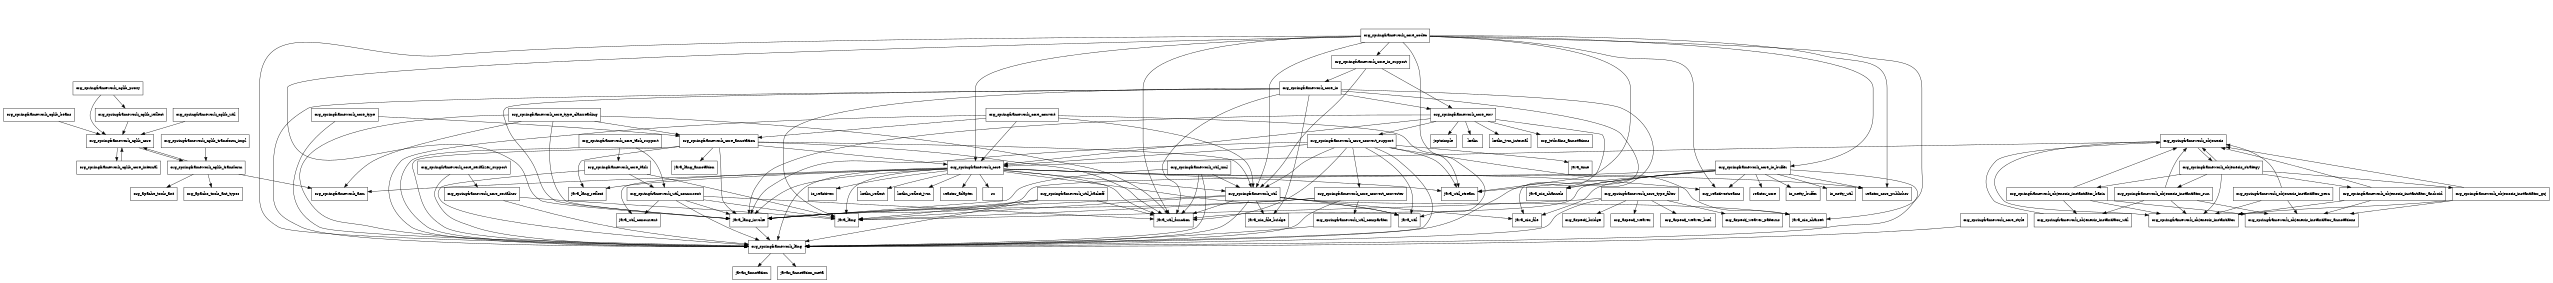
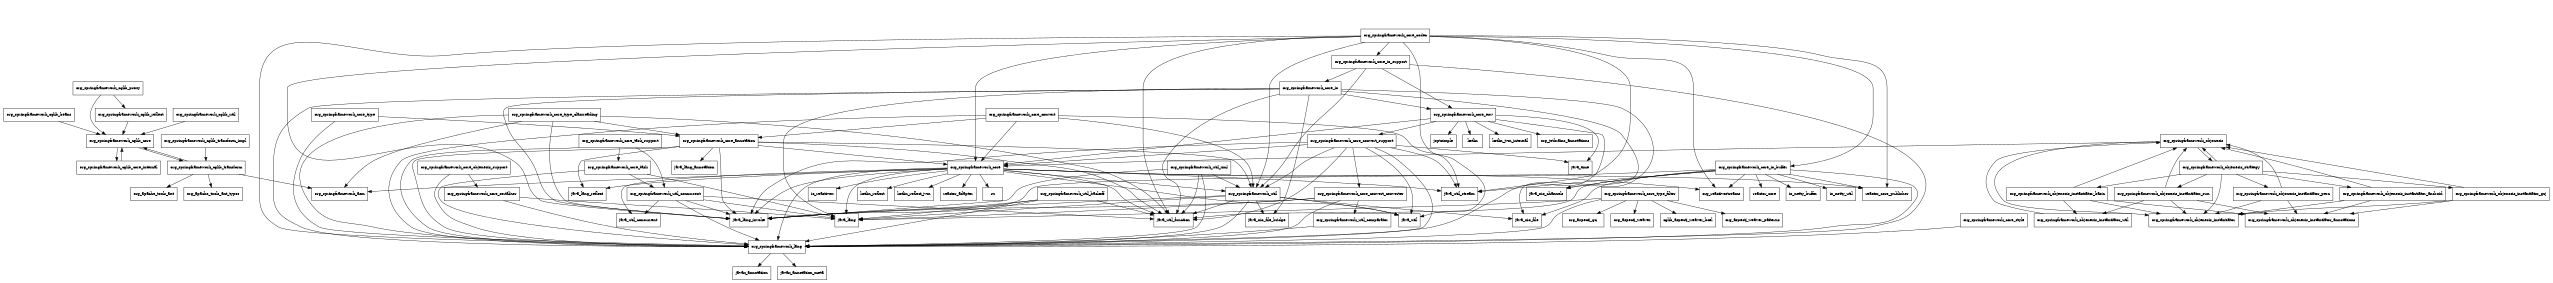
(1075, 123) -> (1561, 121)
(464, 168) -> (464, 168)
none -> (2250, 180)
(1583, 220) -> (1583, 220)
(1688, 220) -> (1688, 220)
(1808, 220) -> none
(762, 232) -> (1817, 232)
